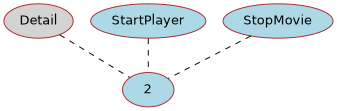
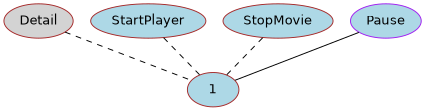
none -> (386, 21)
(148, 90) -> (213, 90)
